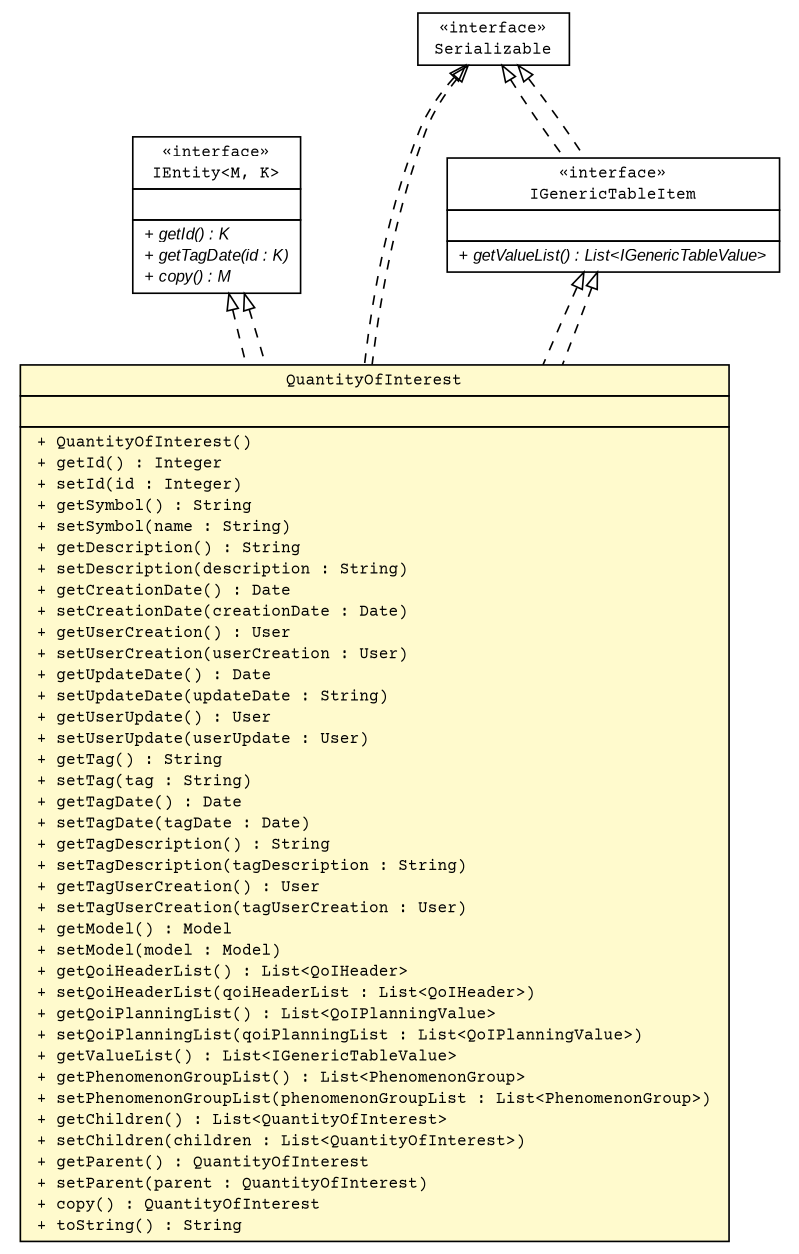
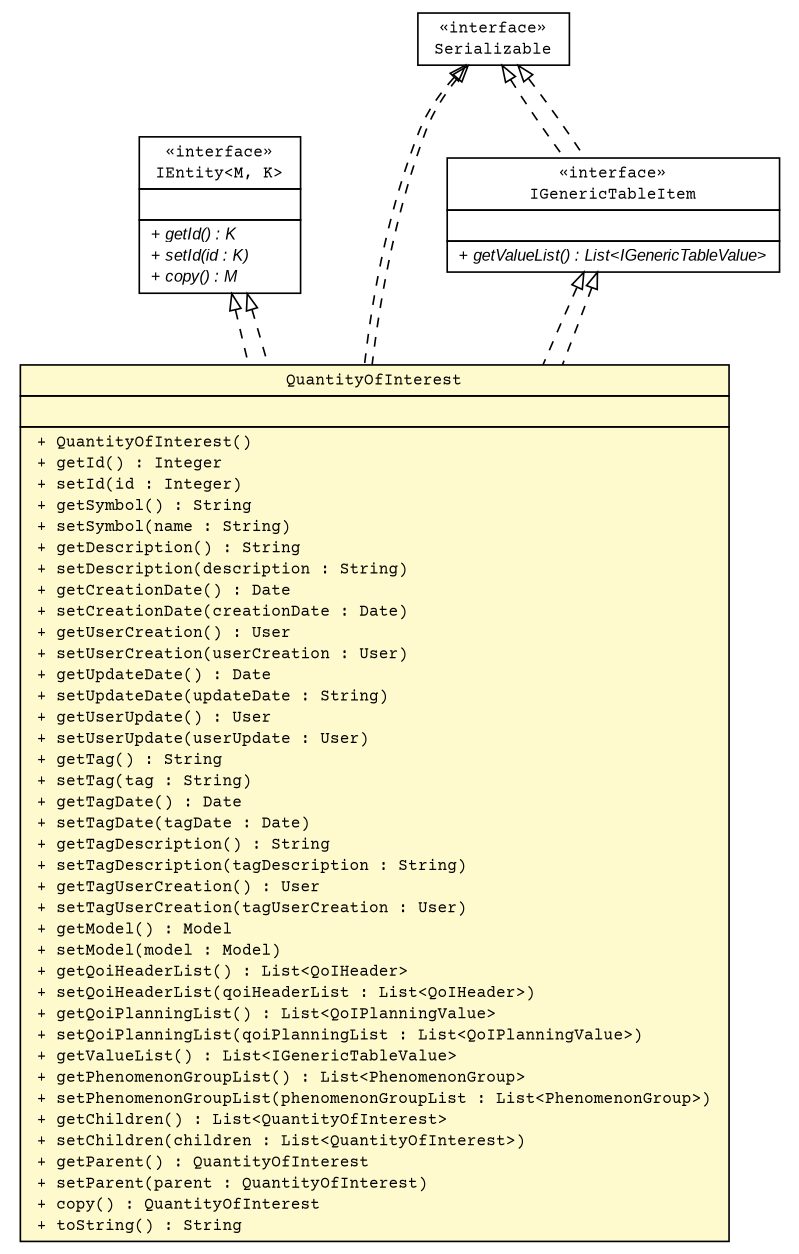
(217, 256) -> (200, 256)
